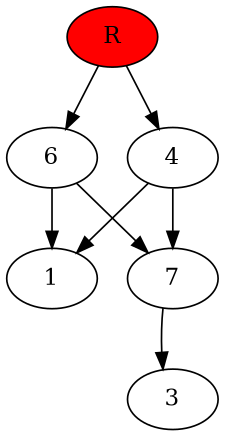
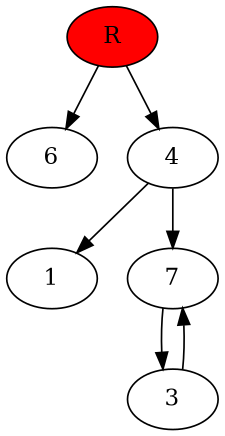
(52, 210) -> none
(105, 211) -> (184, 347)
